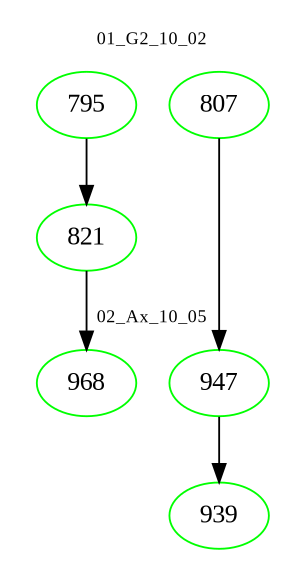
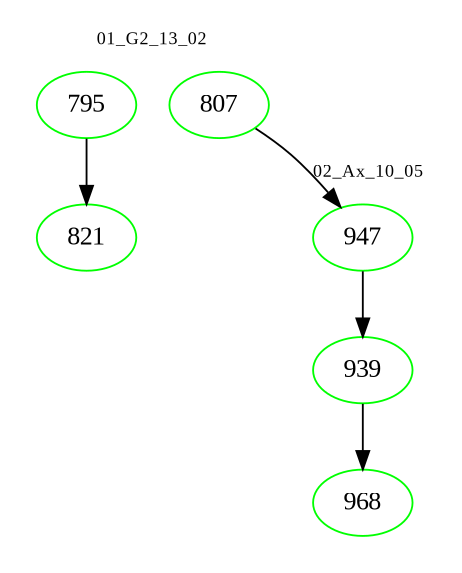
(153, 40) -> (153, 40)
(87, 311) -> (363, 427)
